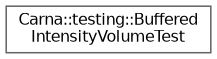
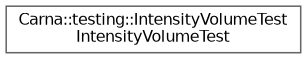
(108, 29) -> (153, 29)
